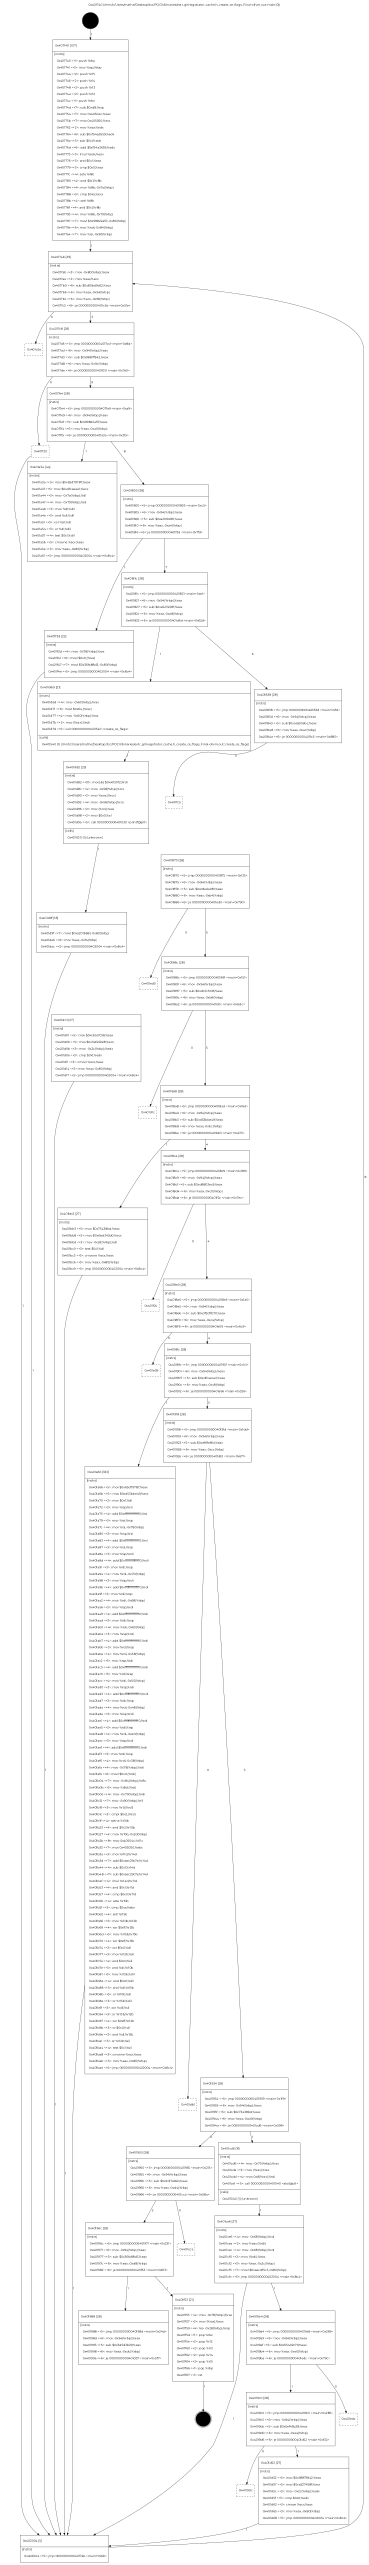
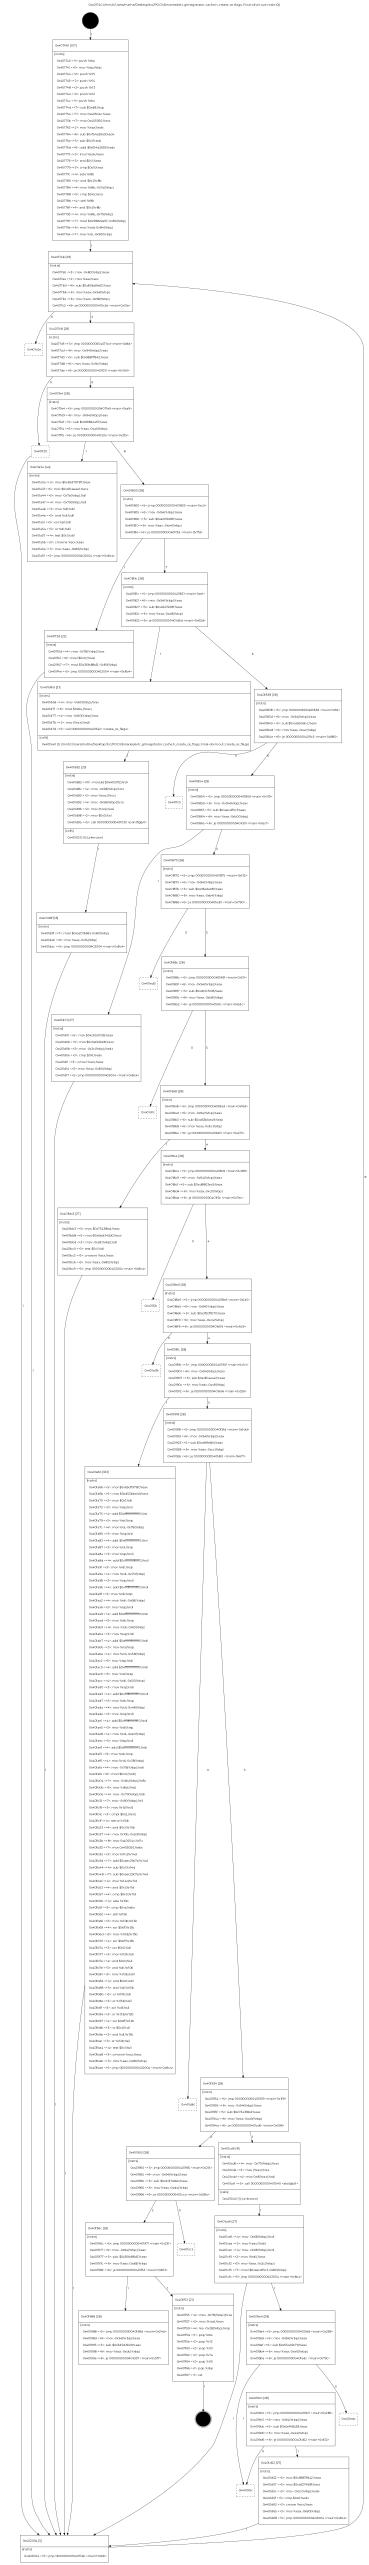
none -> (230, 802)
(291, 2377) -> (236, 2421)
